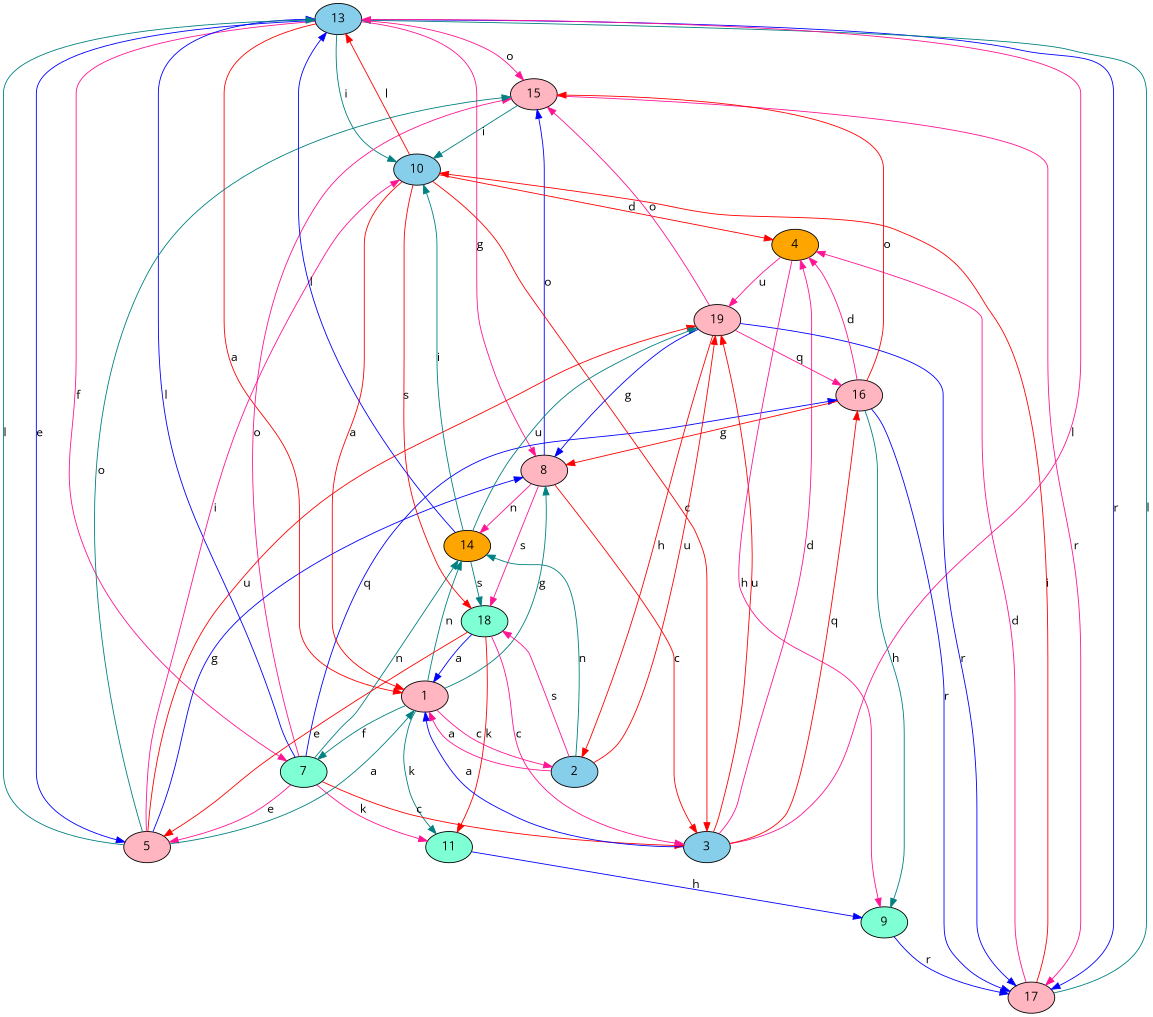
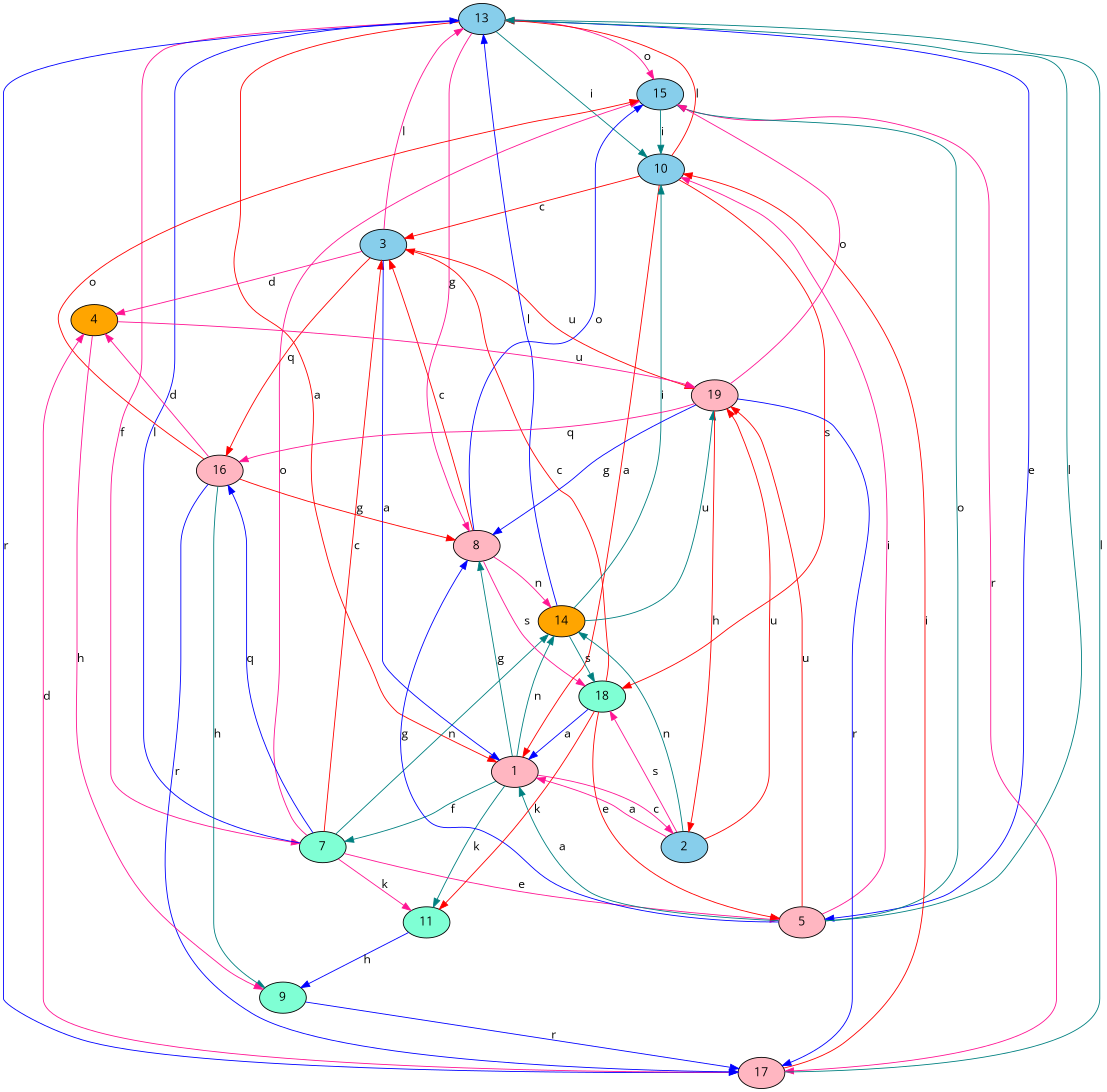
(534, 94) -> (660, 94)
(602, 206) -> none
(538, 781) -> (541, 465)
